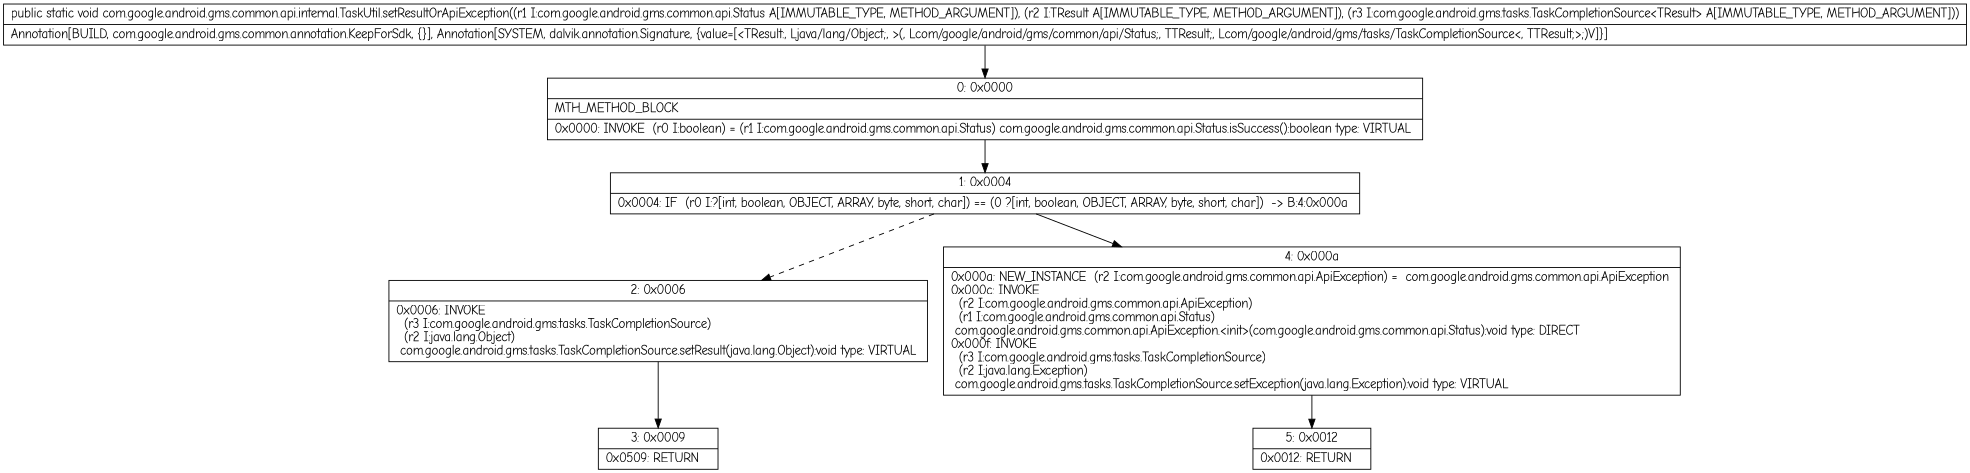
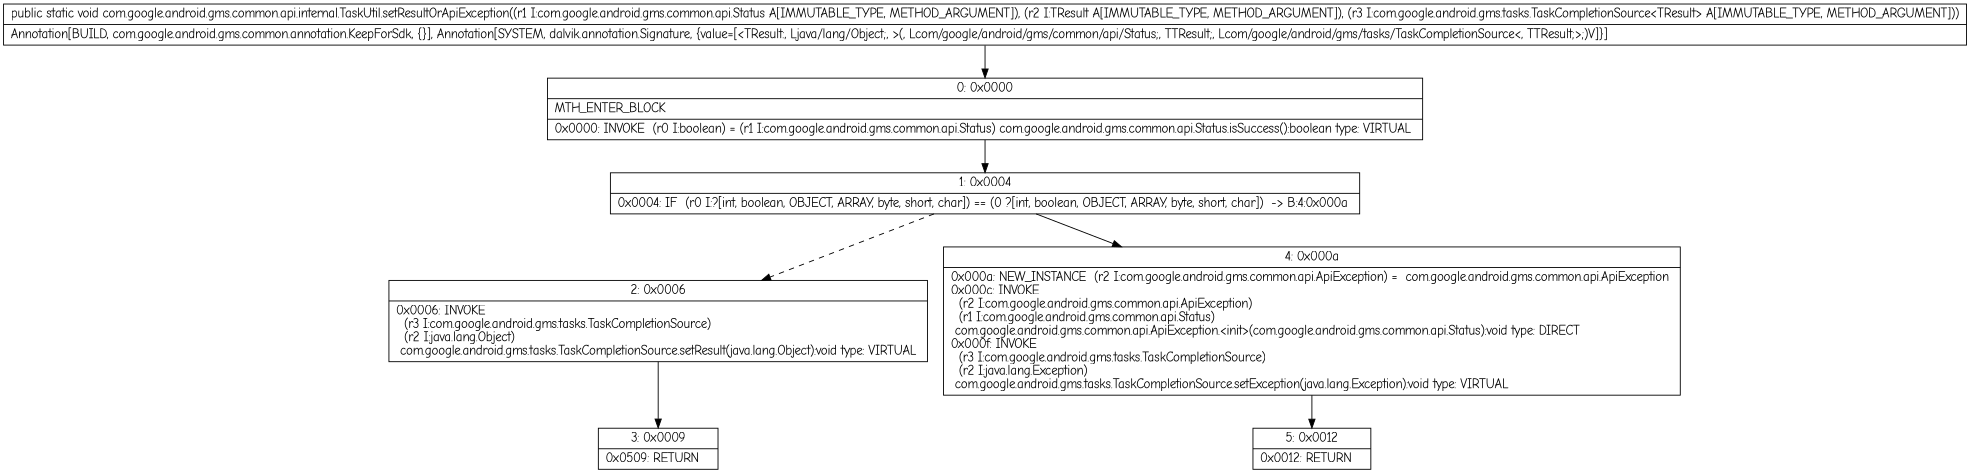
(617, 109) -> (610, 109)
